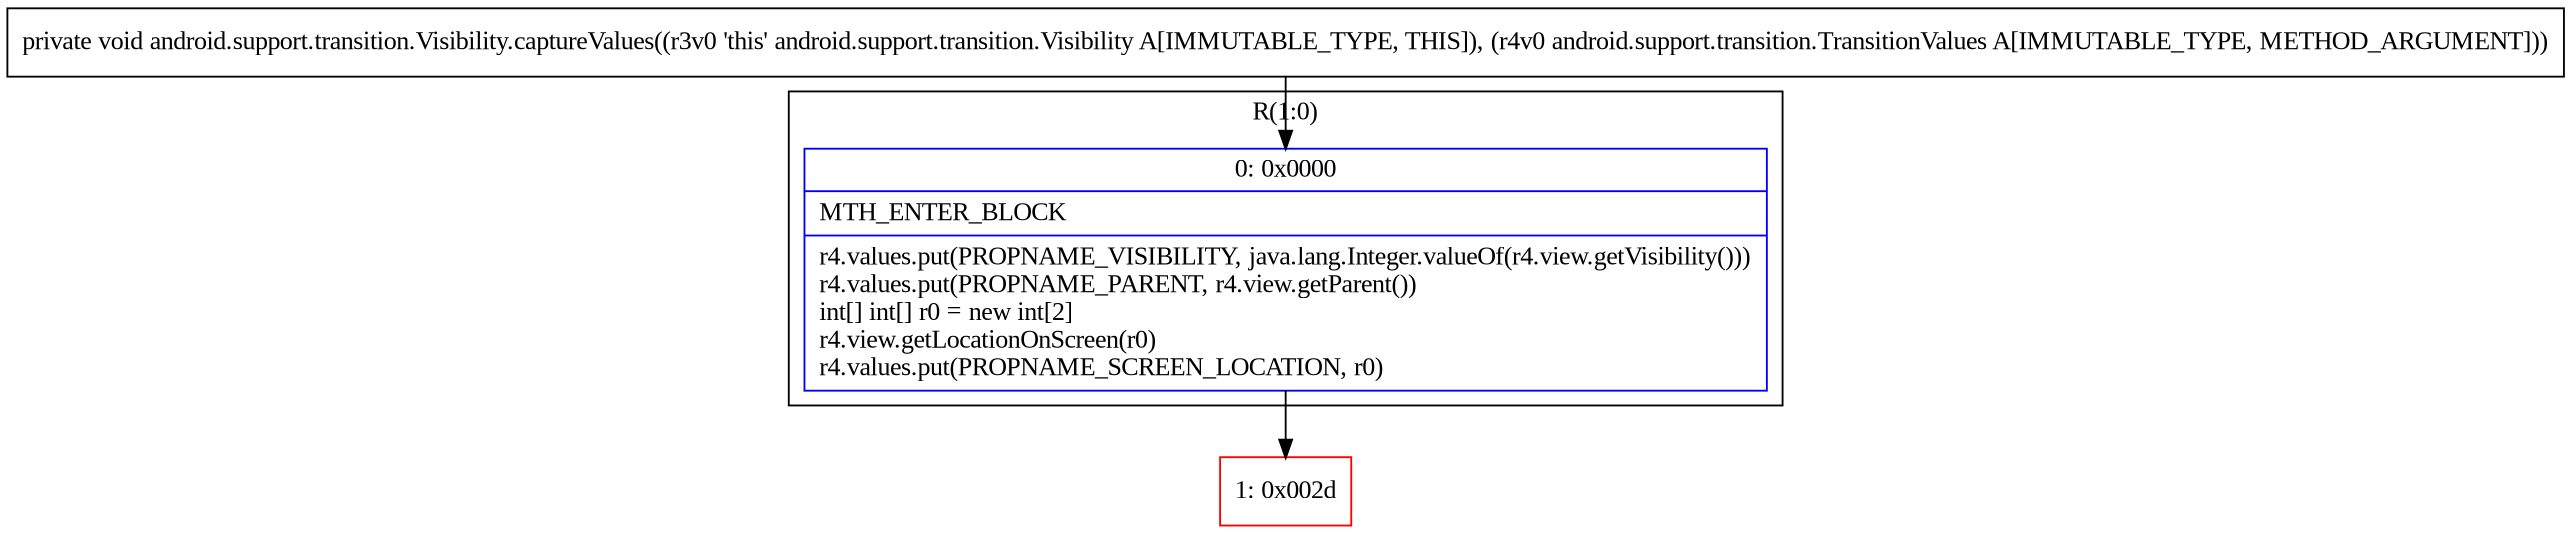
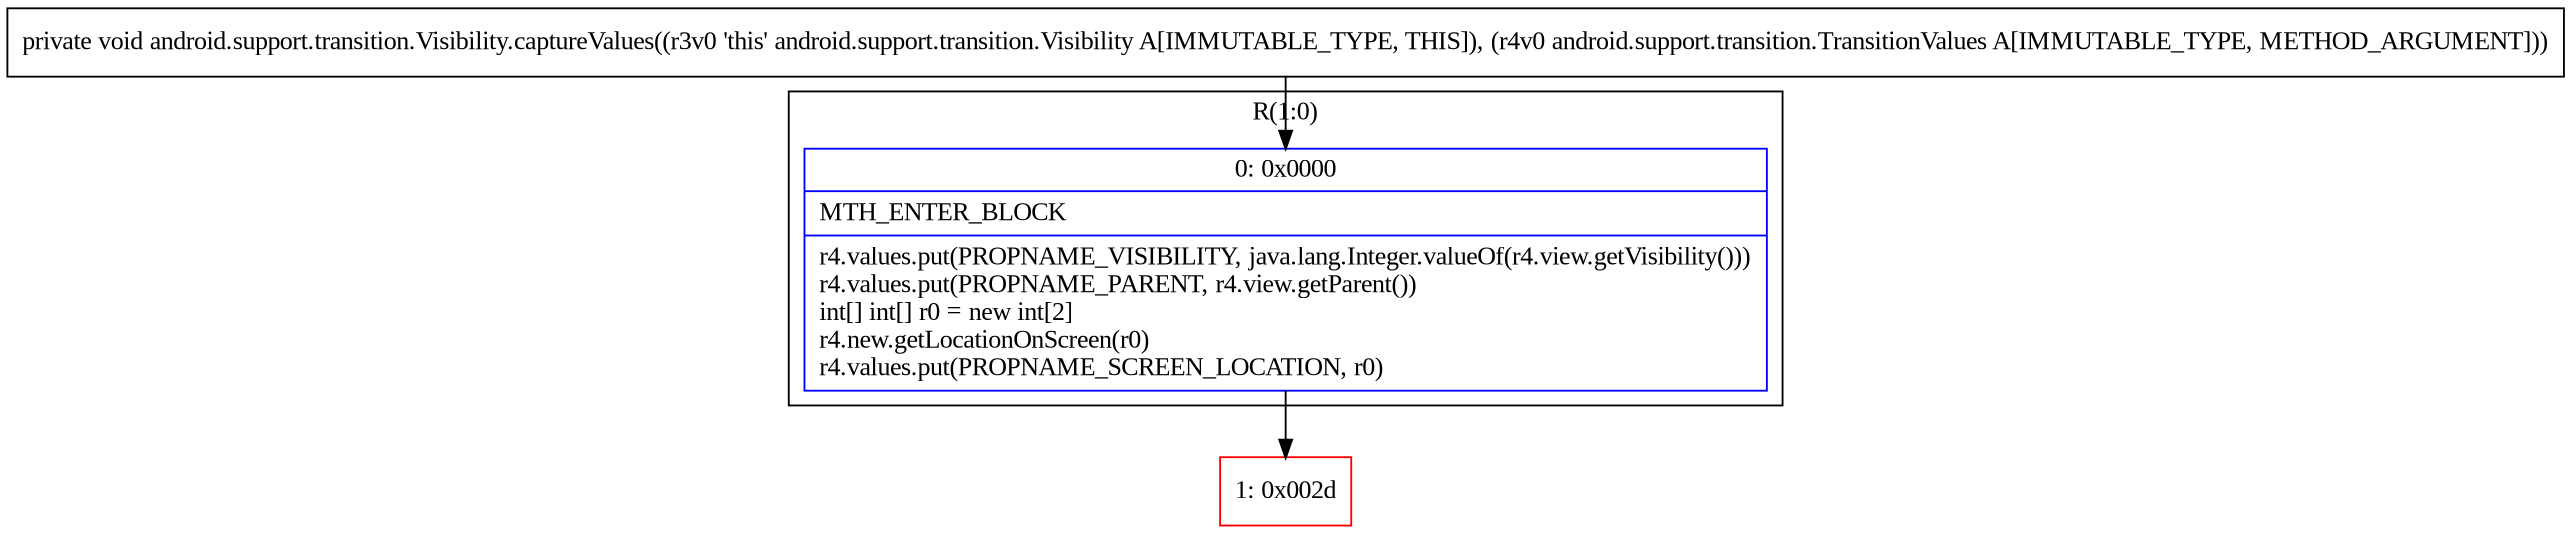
(988, 340) -> (985, 340)
